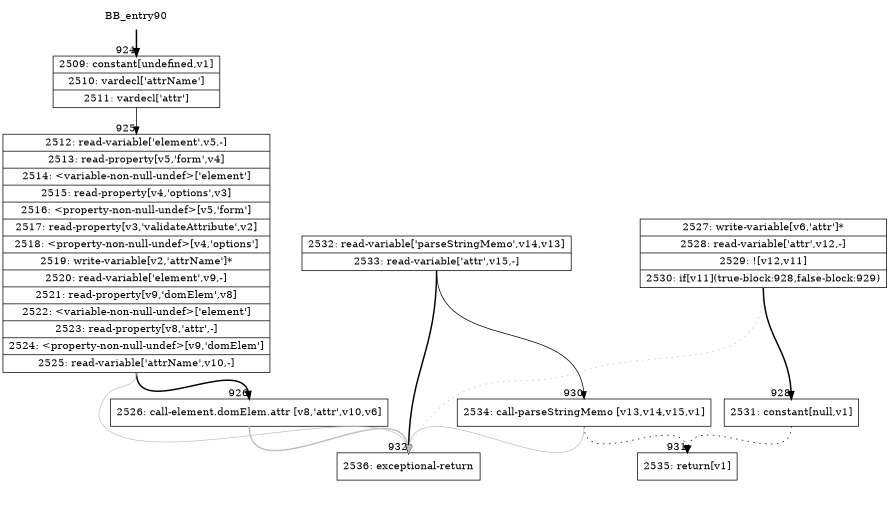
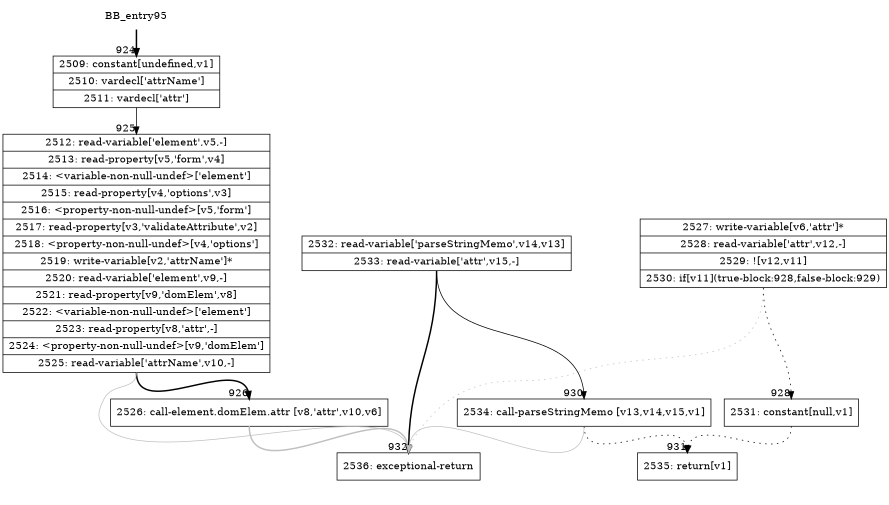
(136, 16) -> (136, 16)
(776, 340) -> (776, 340)
